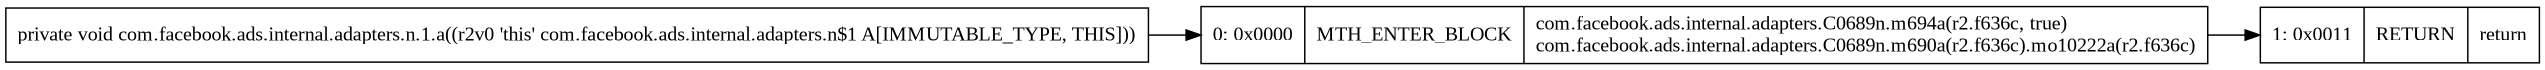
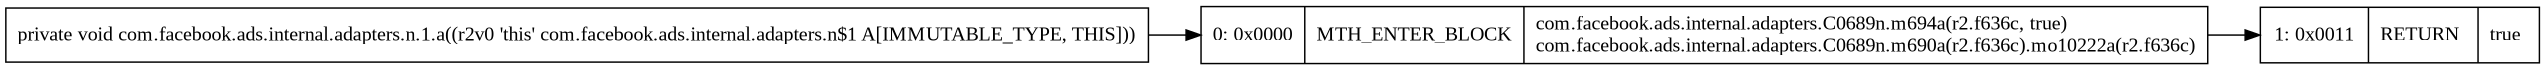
(2504, 34) -> (2506, 34)
